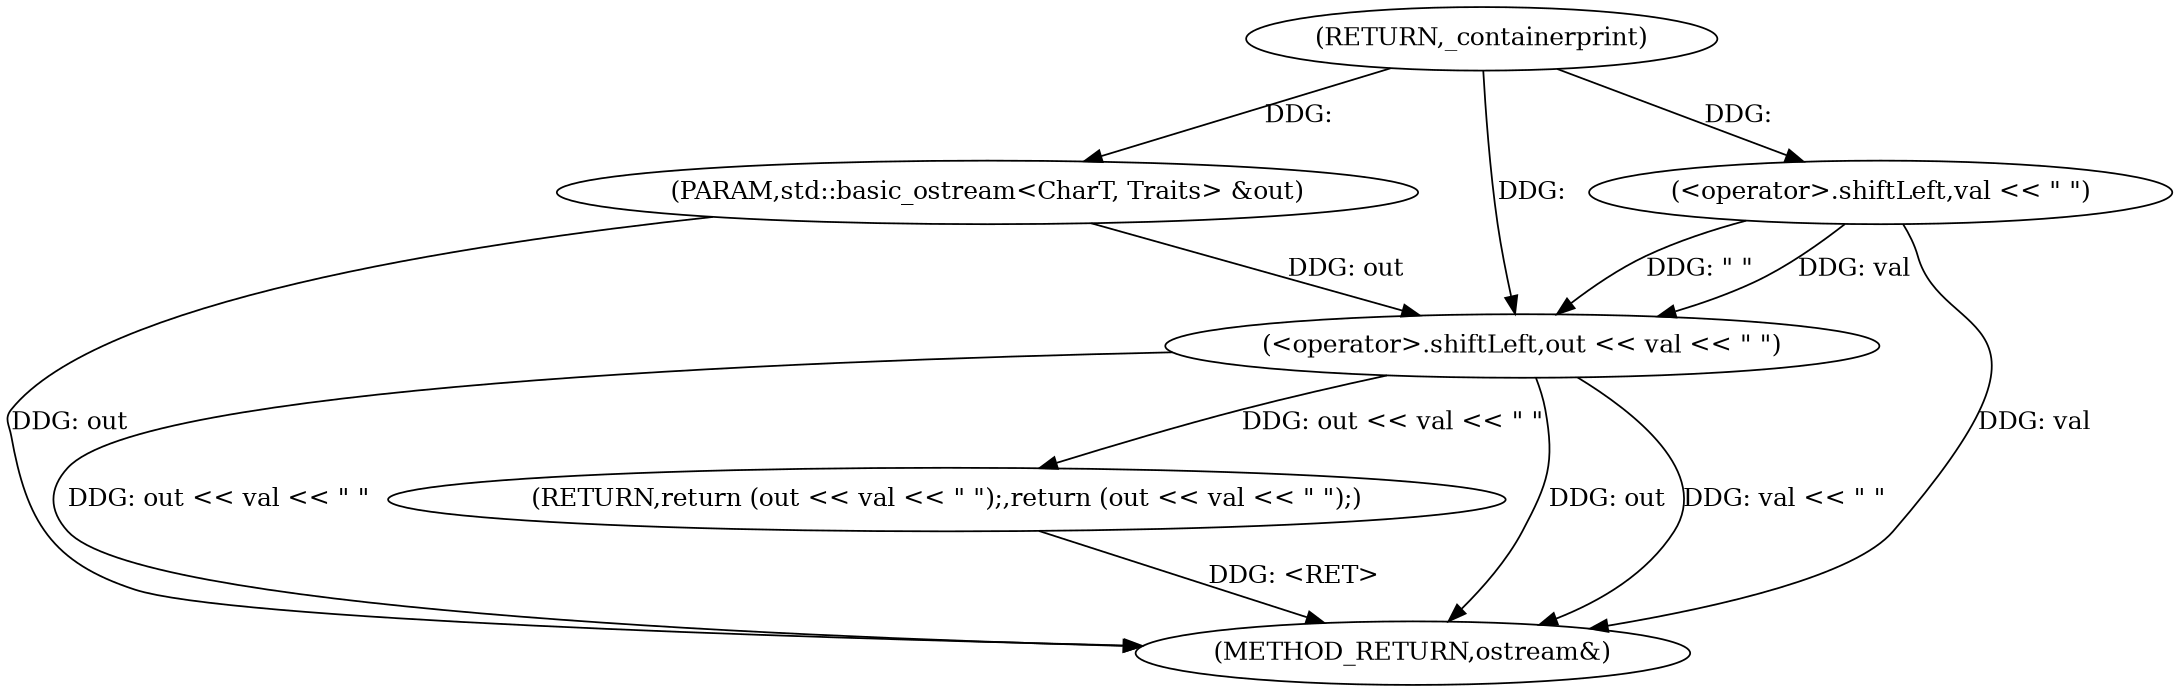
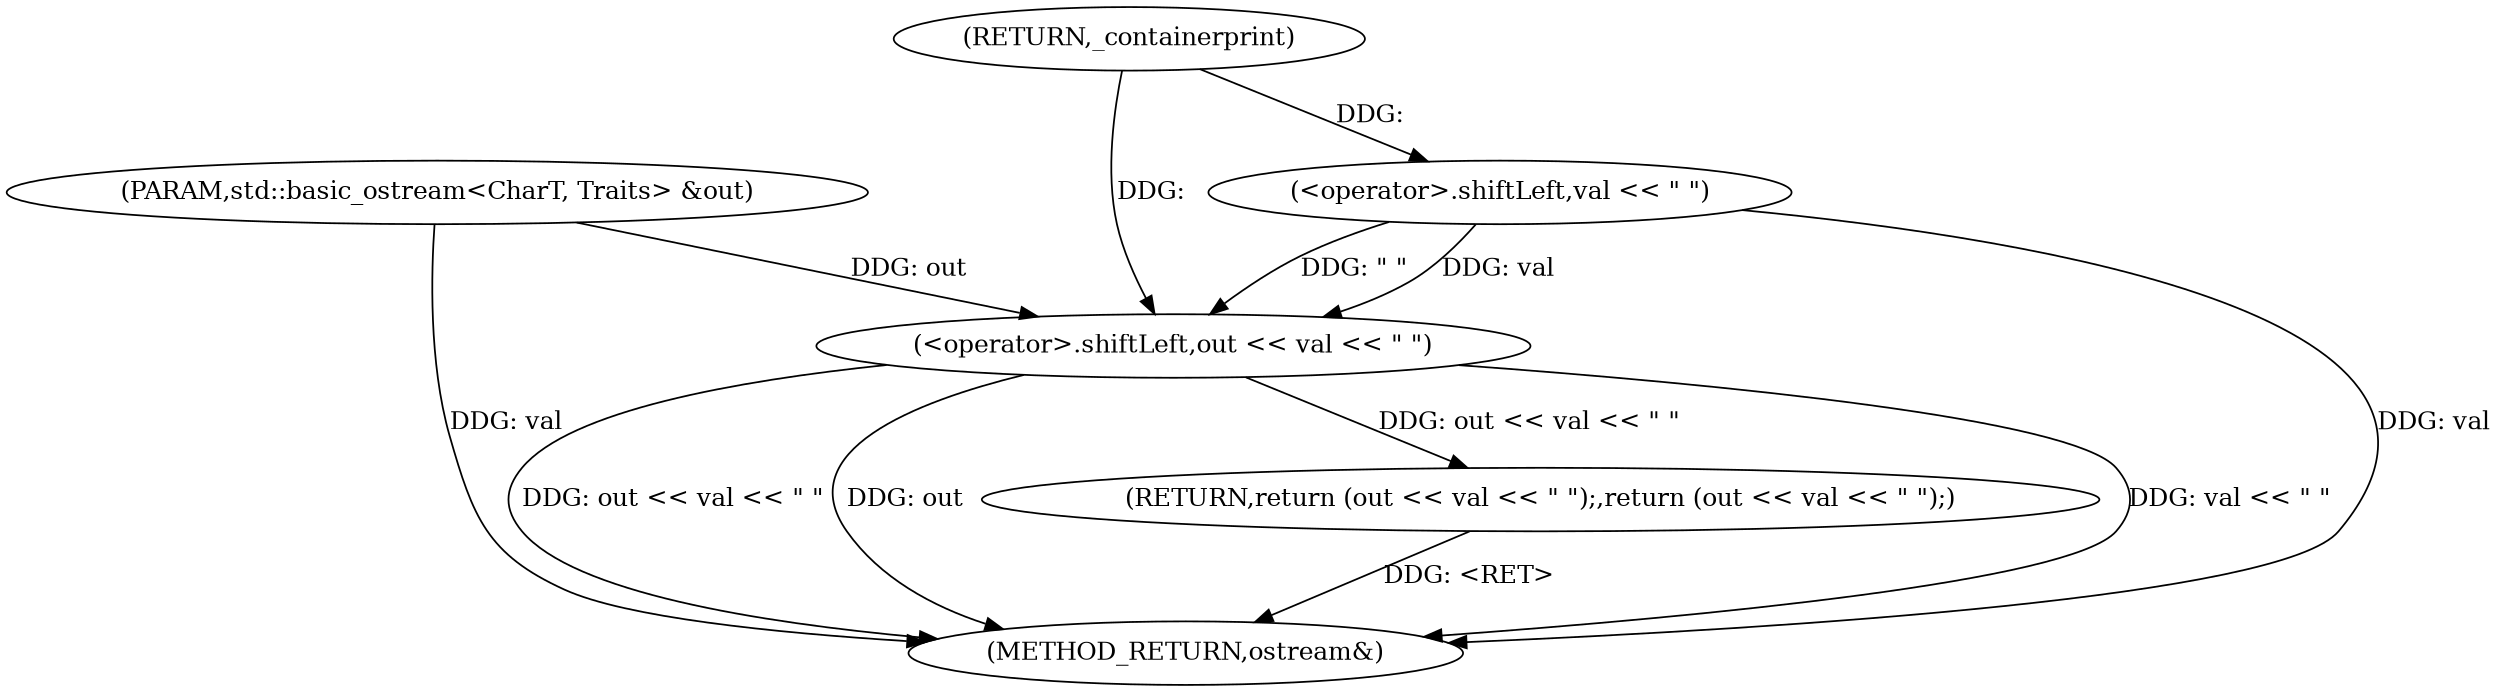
(1246, 112) -> none
(70, 423) -> (506, 423)
